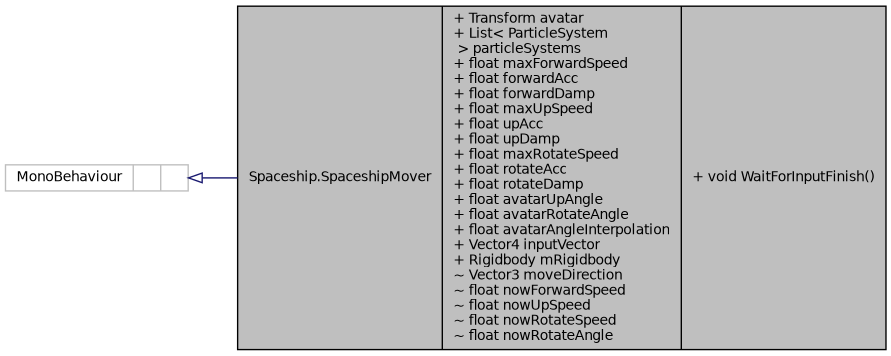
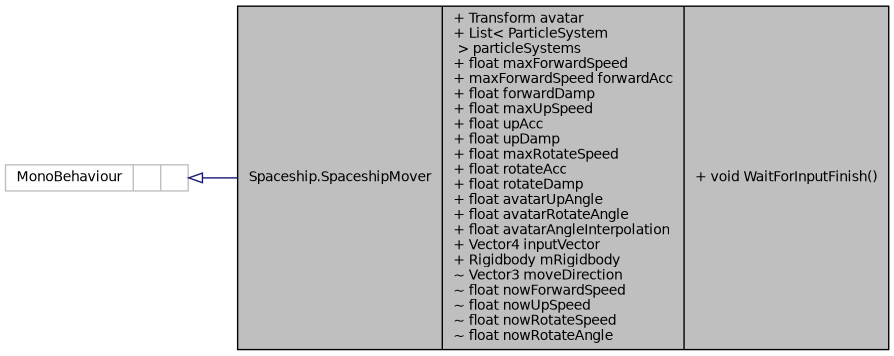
(516, 79) -> (563, 79)
